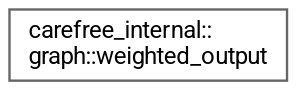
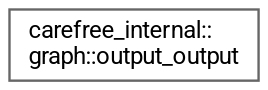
(148, 45) -> (134, 45)
